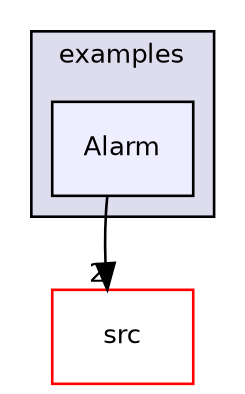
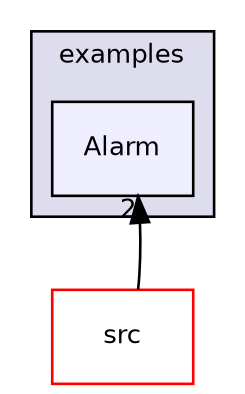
(105, 233) -> (140, 256)
